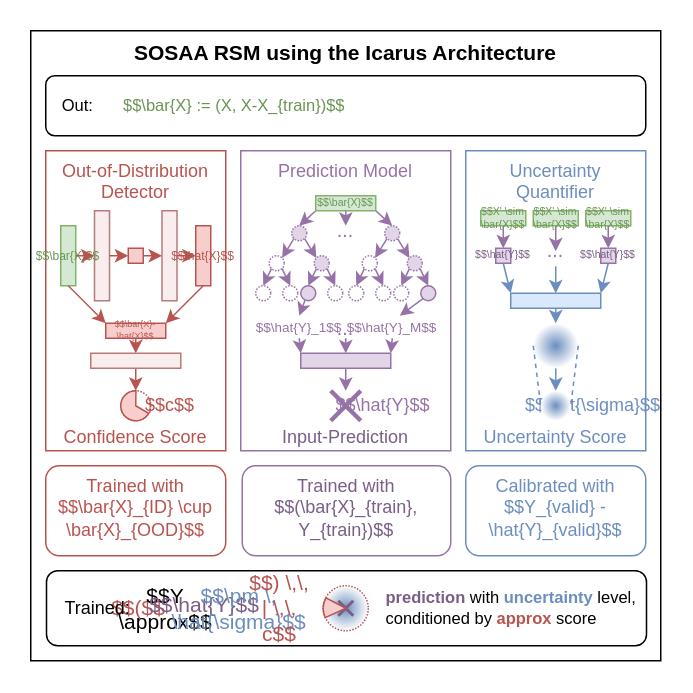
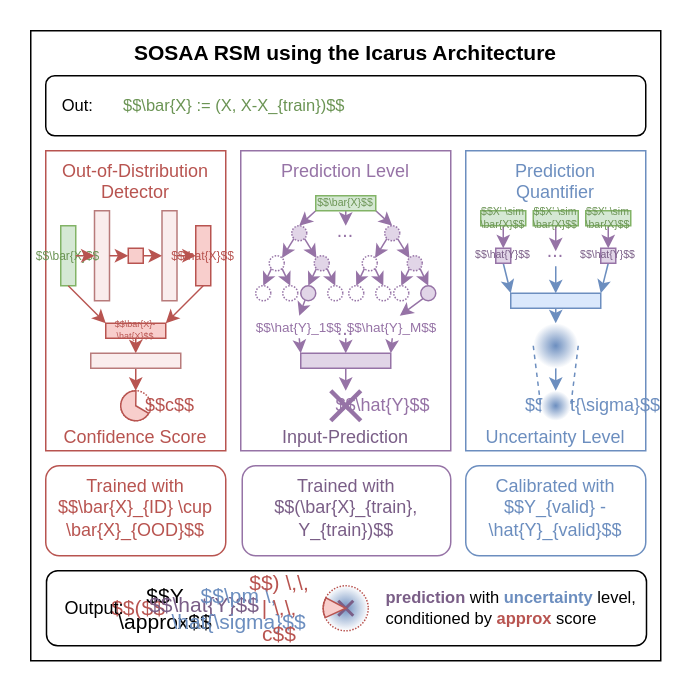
(346, 172) -> (346, 172)
(556, 183) -> (556, 183)
(556, 435) -> (556, 435)
(86, 608) -> (83, 608)
